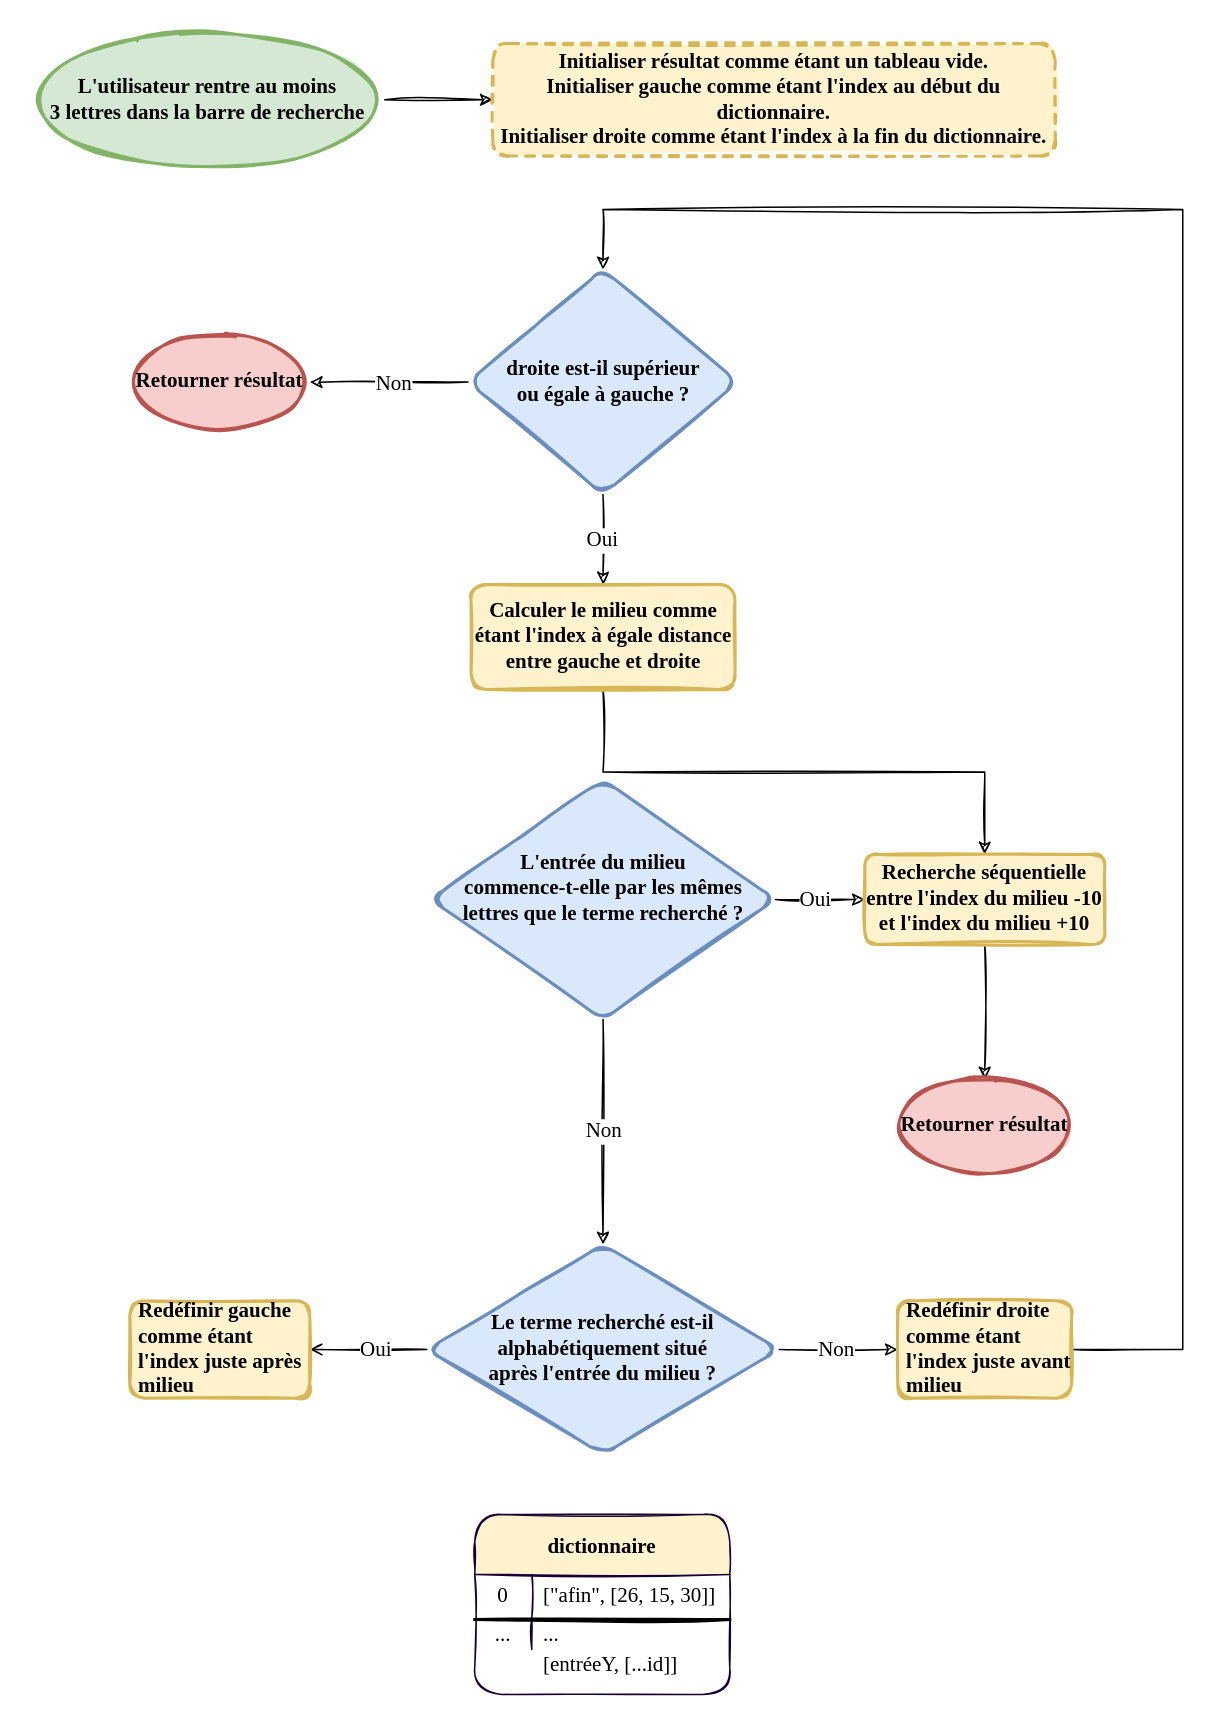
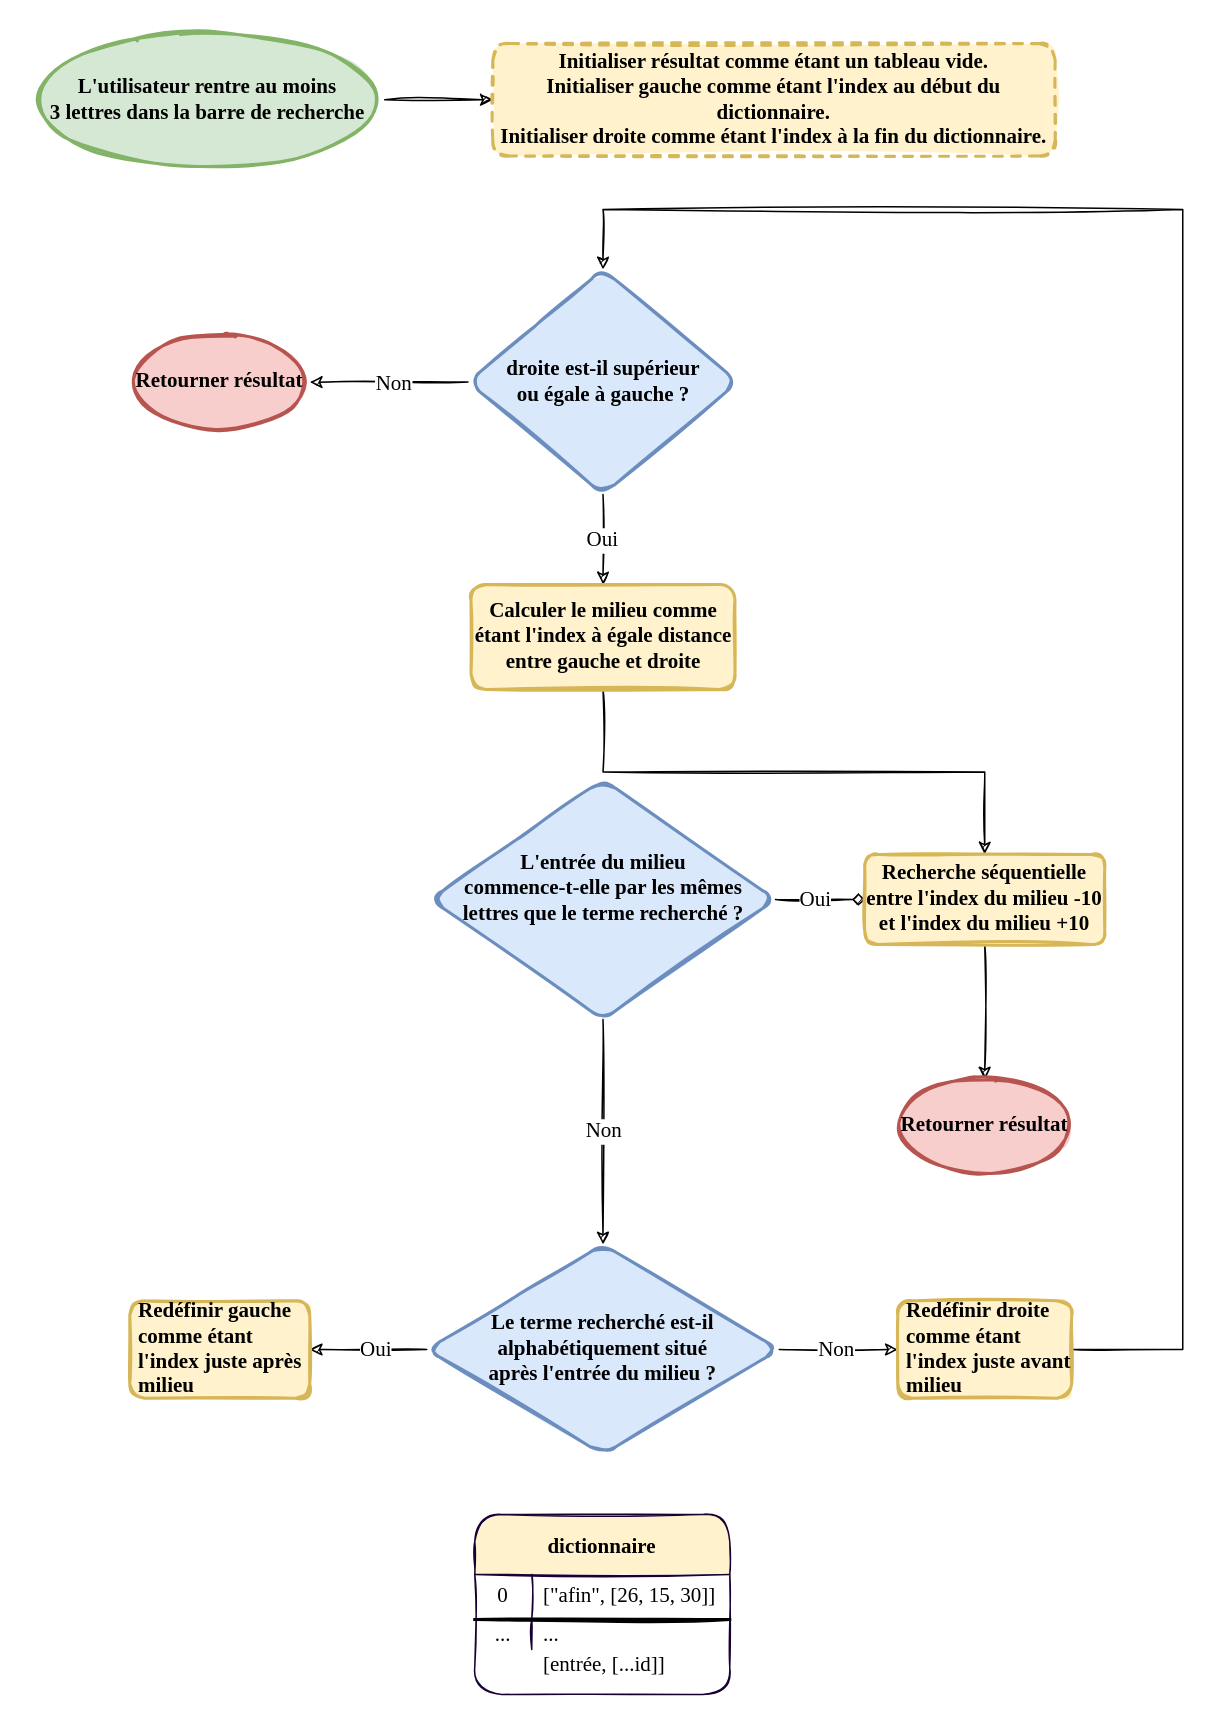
(853, 899) -> (852, 899)
(318, 1349) -> (321, 1349)
(633, 1664) -> (627, 1664)
